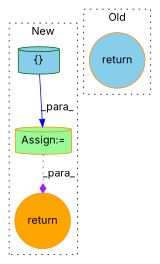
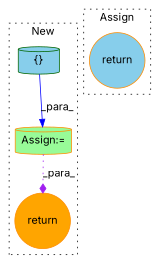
(117, 18) -> (117, 18)
